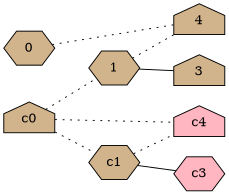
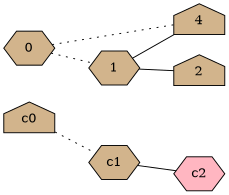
(153, 46) -> (153, 46)
(199, 72) -> (199, 72)
(71, 94) -> (72, 58)
(199, 123) -> none
(199, 174) -> (199, 174)
